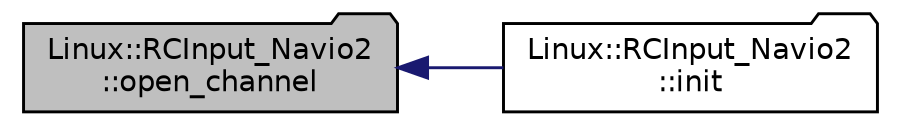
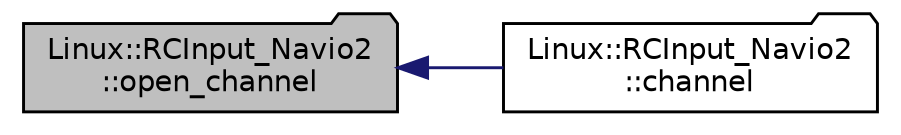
(690, 68) -> (690, 68)
